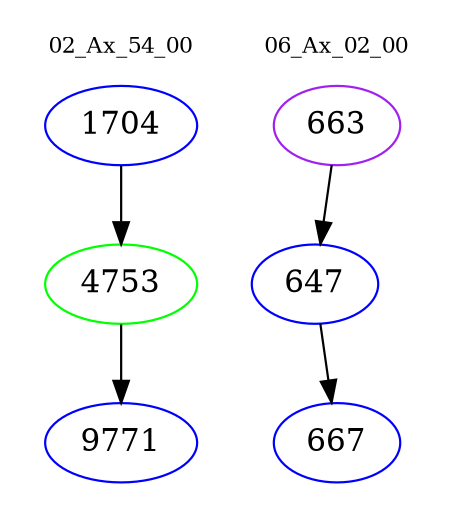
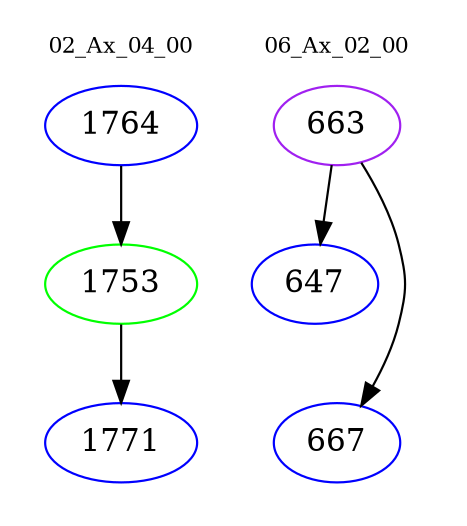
(121, 47) -> (121, 47)
(121, 126) -> (121, 126)
(121, 284) -> (121, 284)
(324, 352) -> (404, 273)
(121, 443) -> (121, 443)
